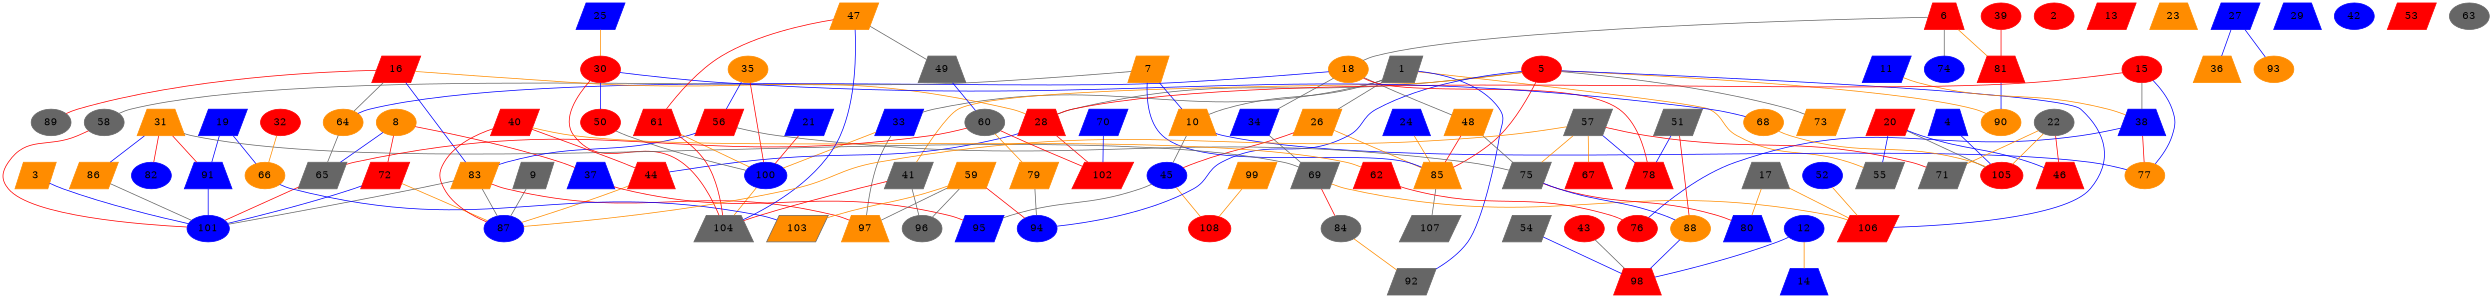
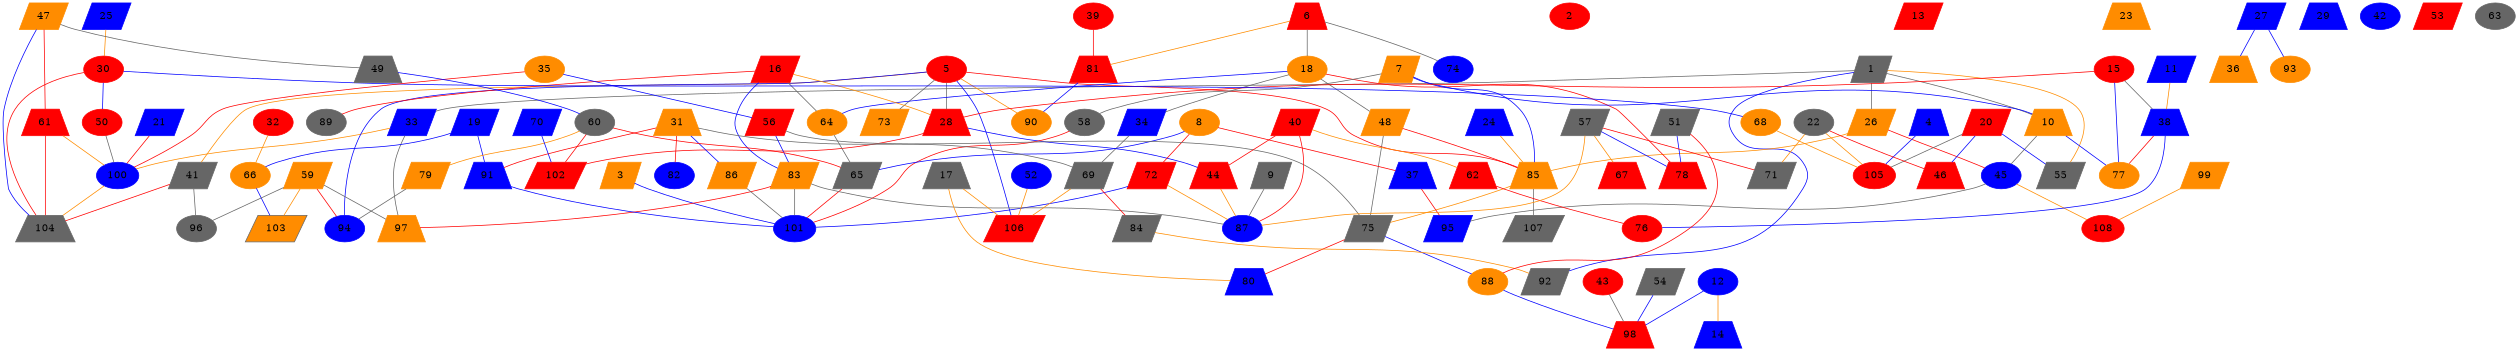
(1557, 149) -> (1451, 206)
(1341, 229) -> (1137, 229)
